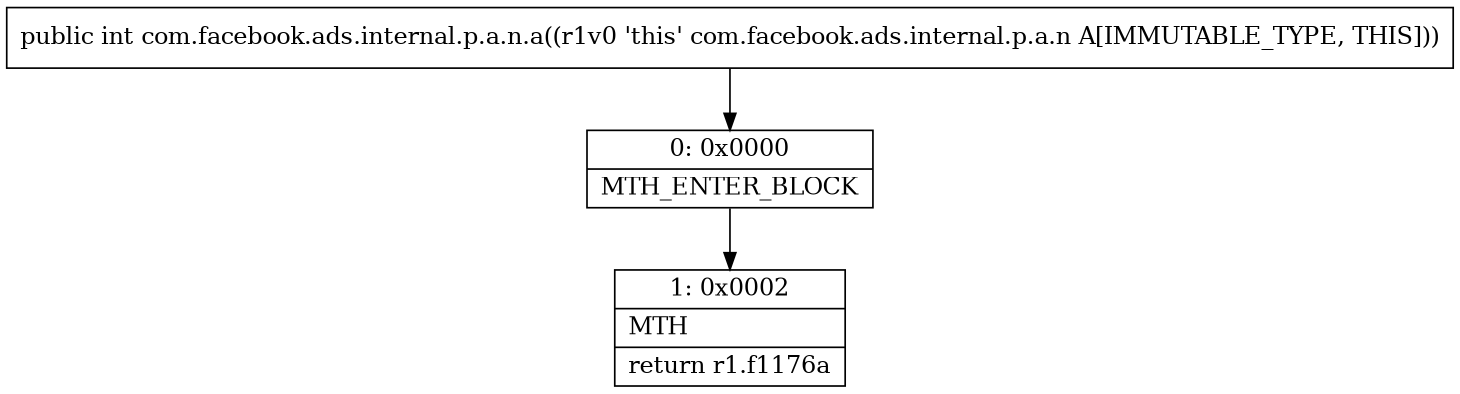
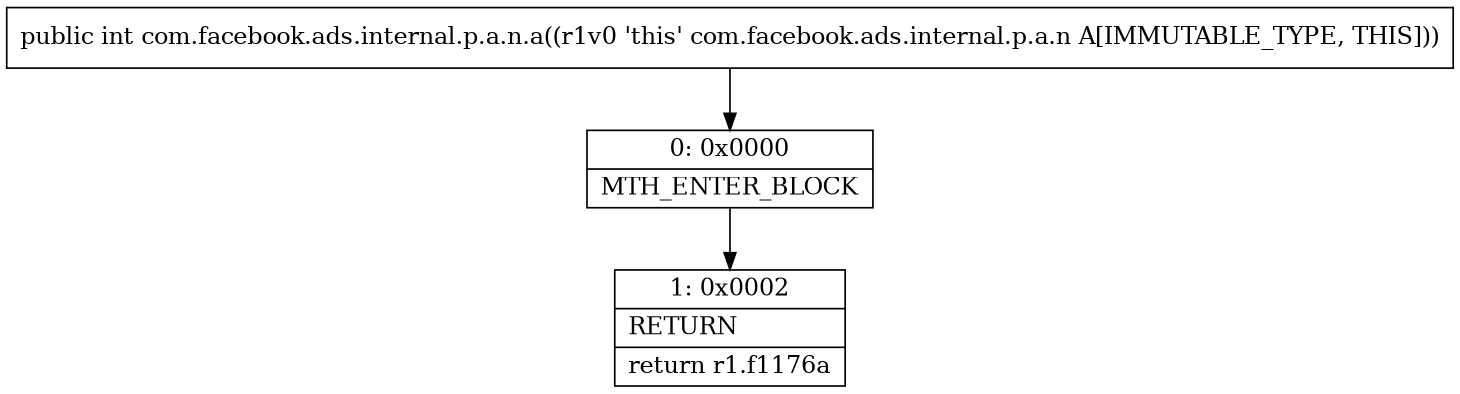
(658, 327) -> (683, 327)
